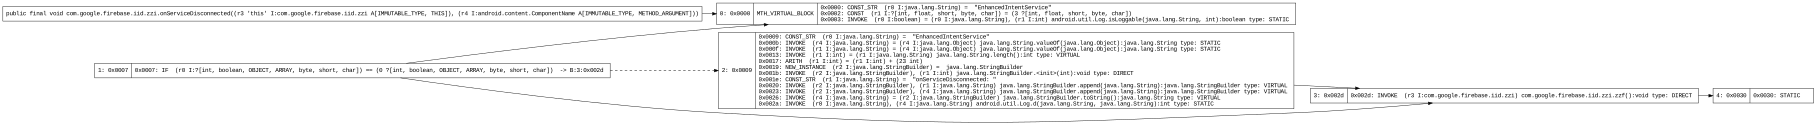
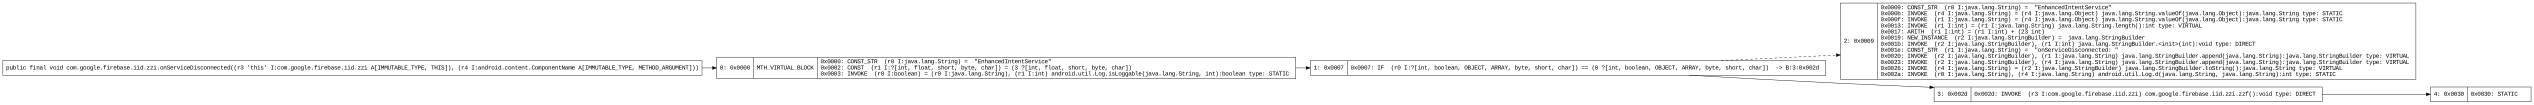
(585, 41) -> (1301, 68)
(1325, 87) -> none
